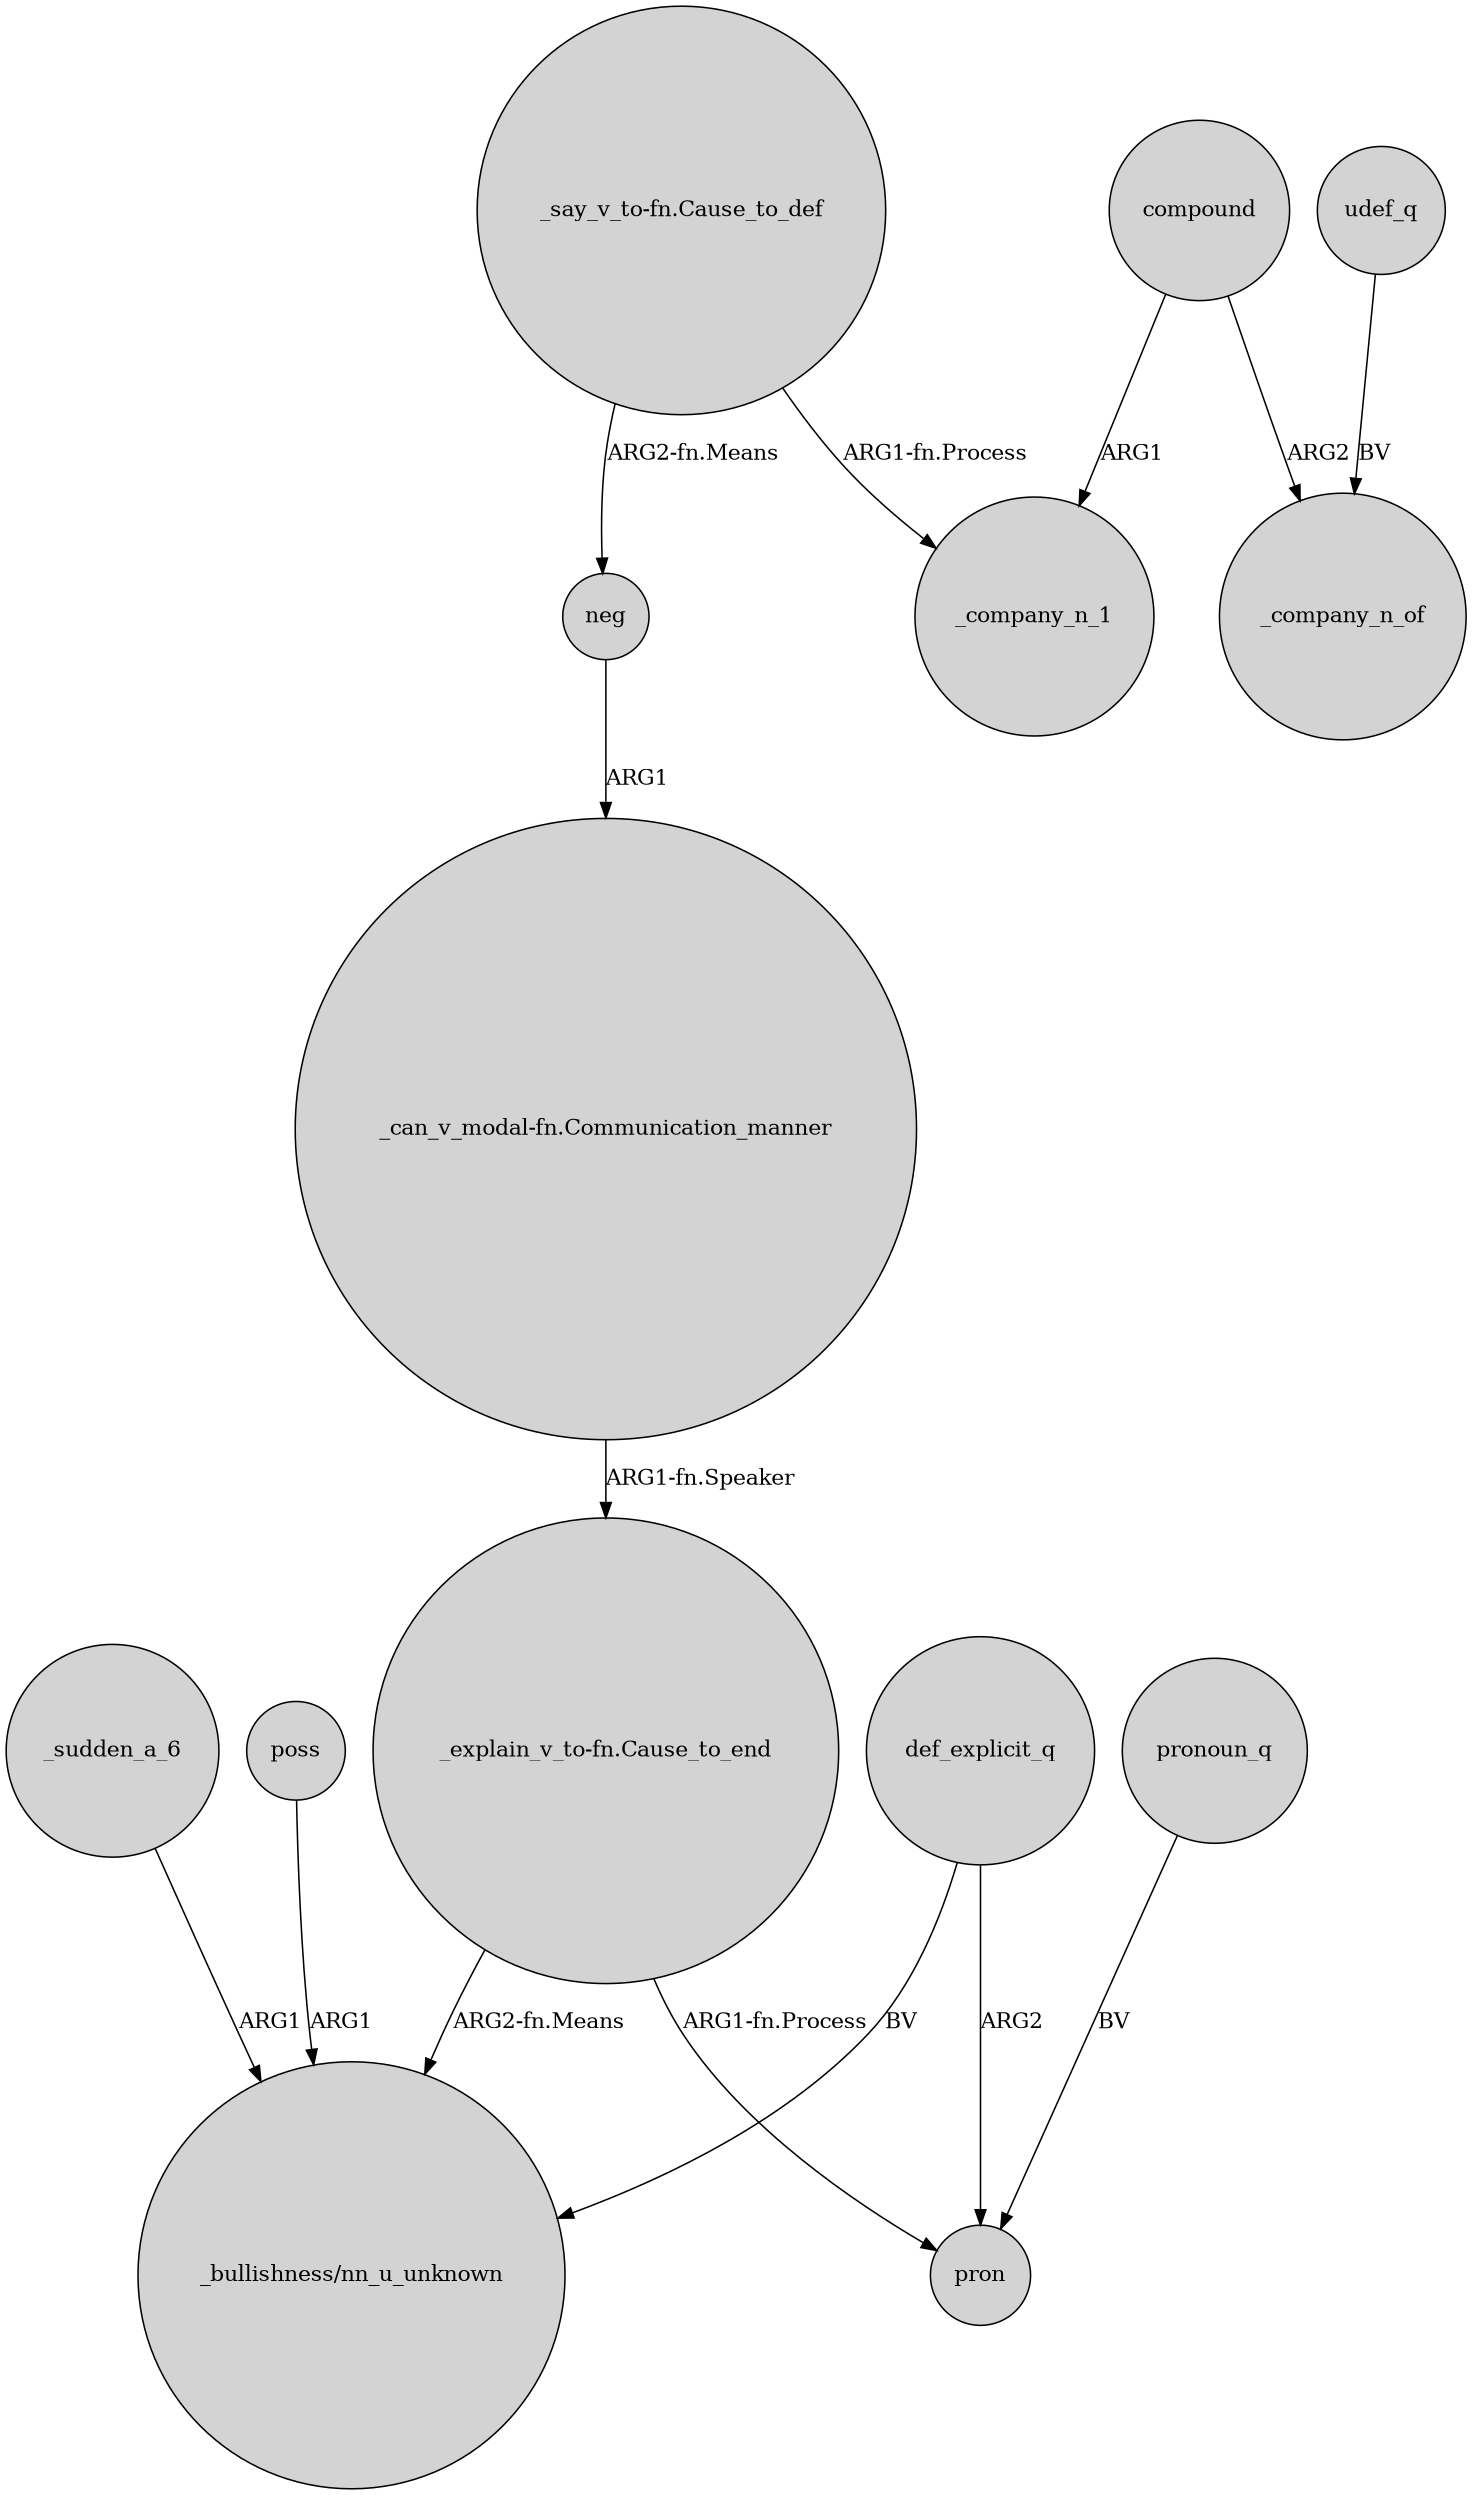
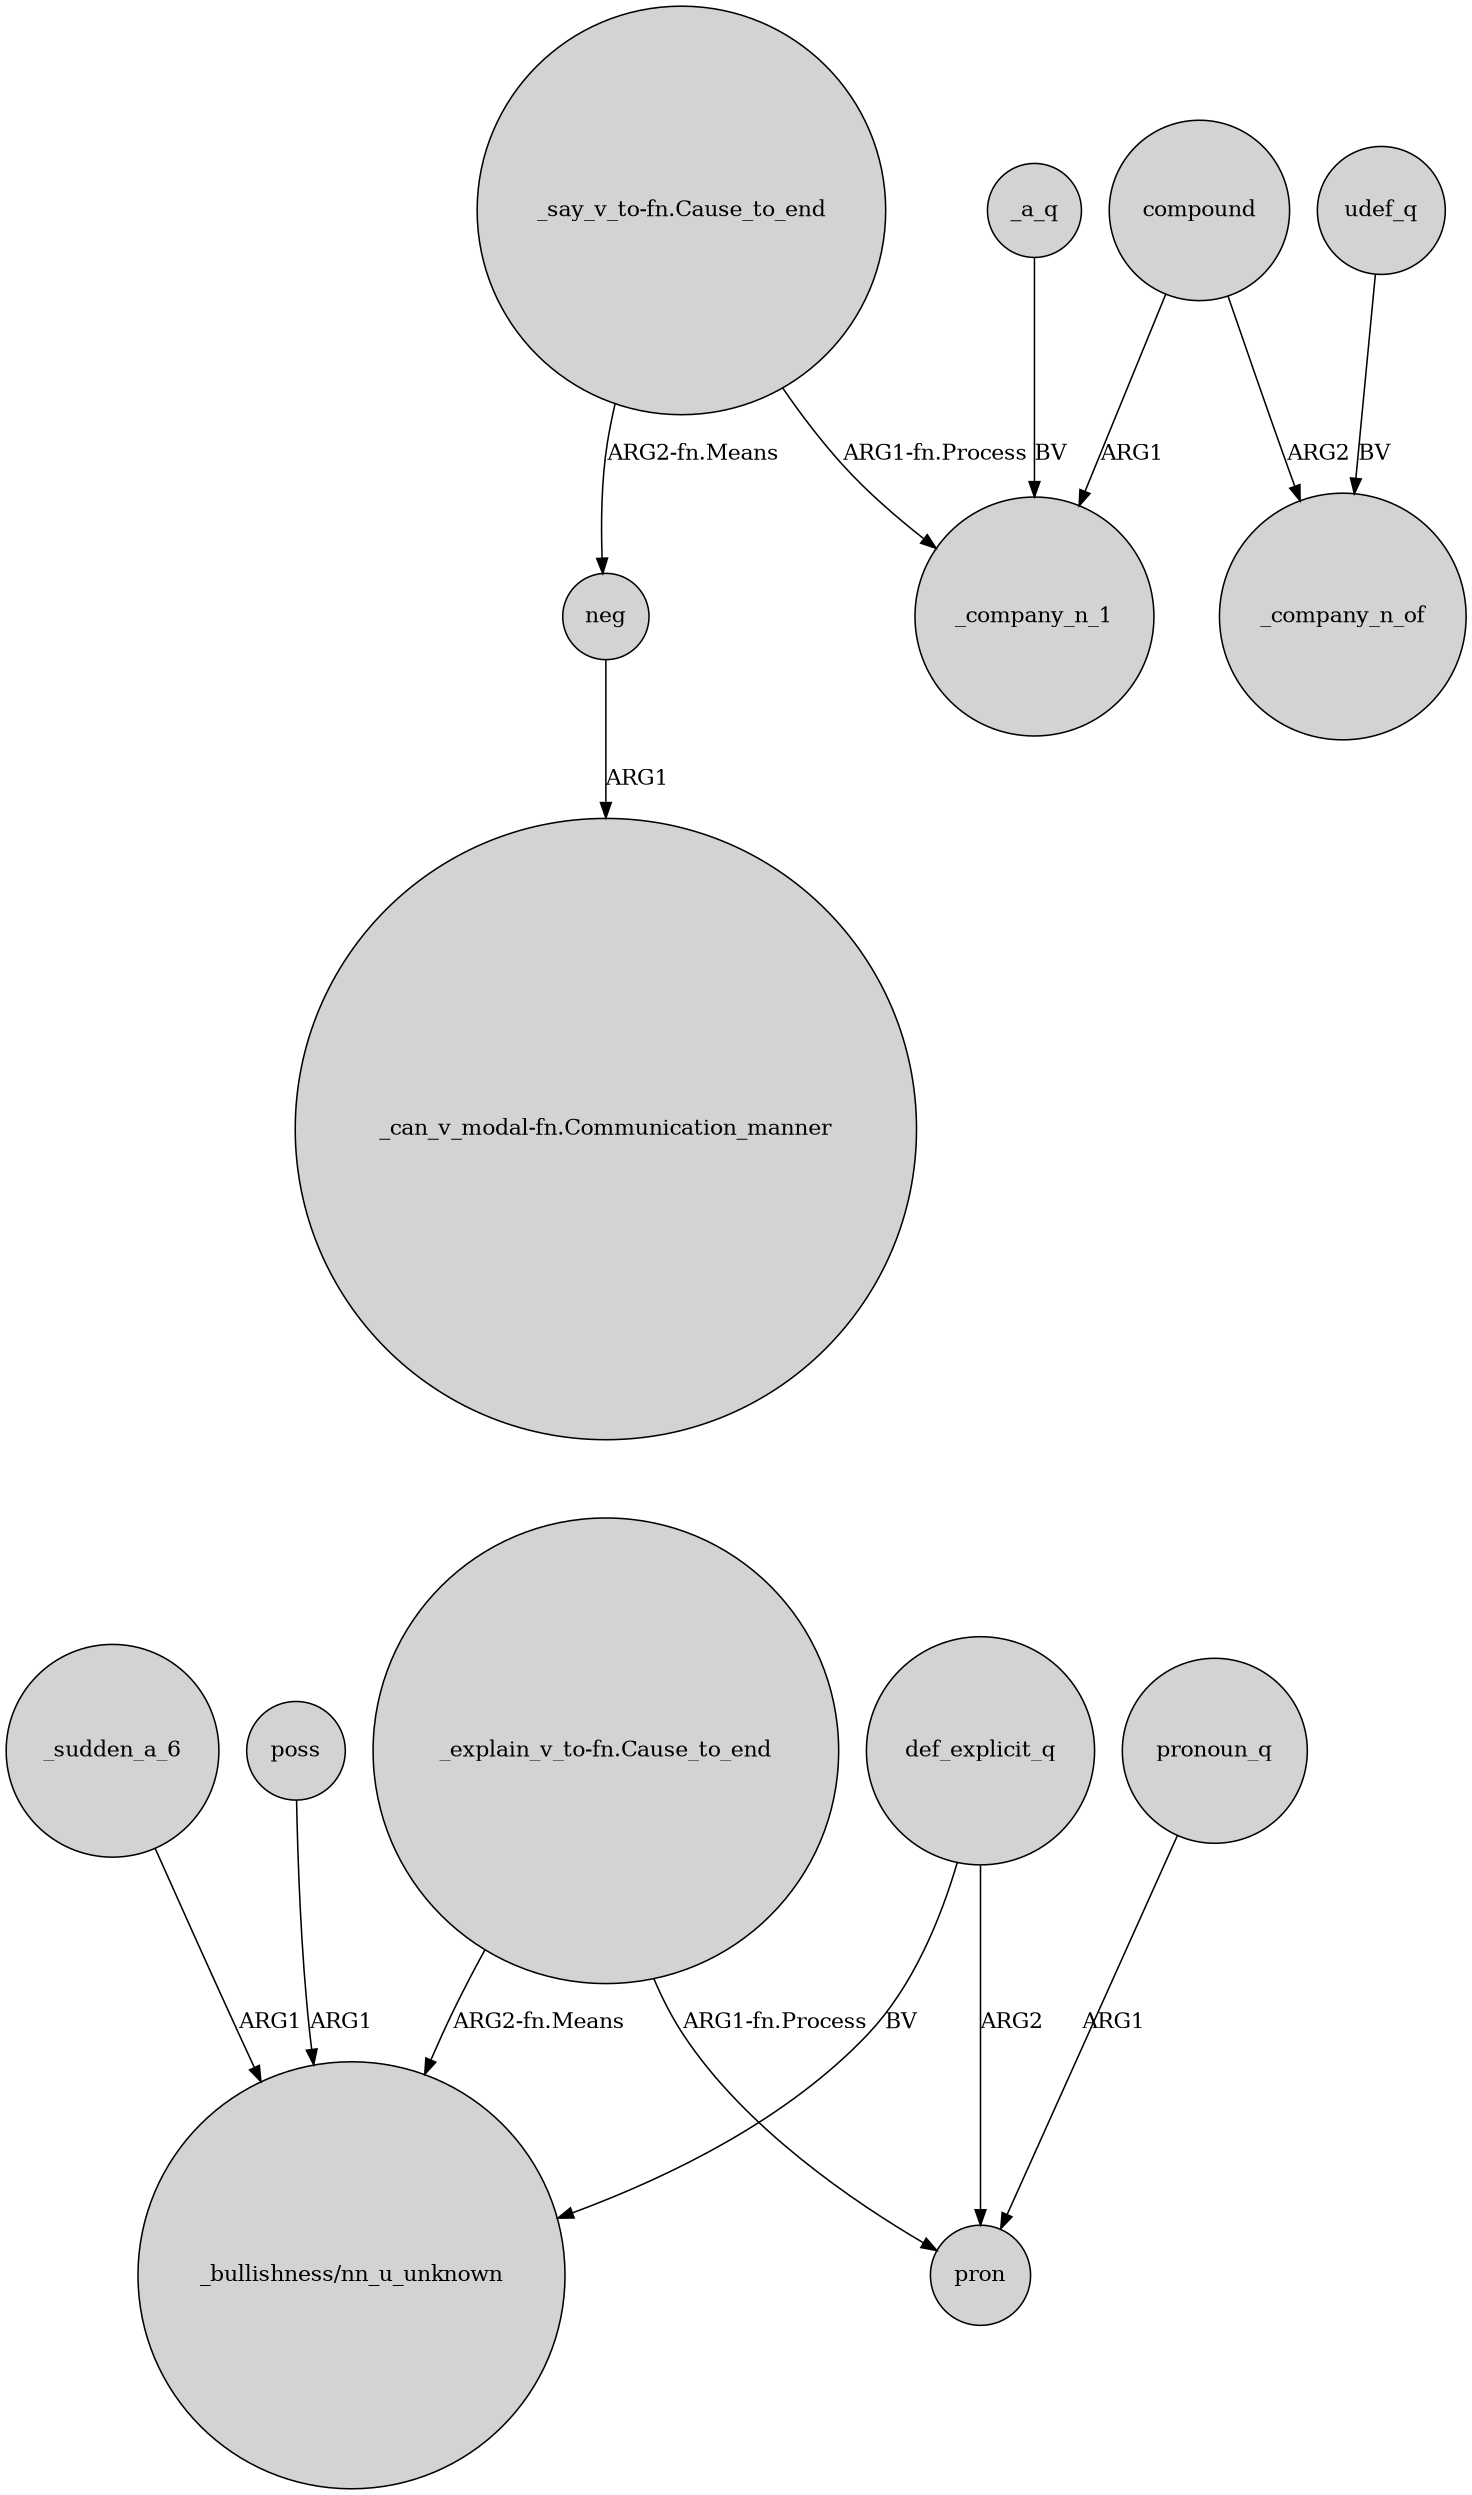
(681, 210) -> (681, 210)
none -> (1034, 210)
(606, 1471) -> none
(1114, 2023) -> (1114, 2023)
